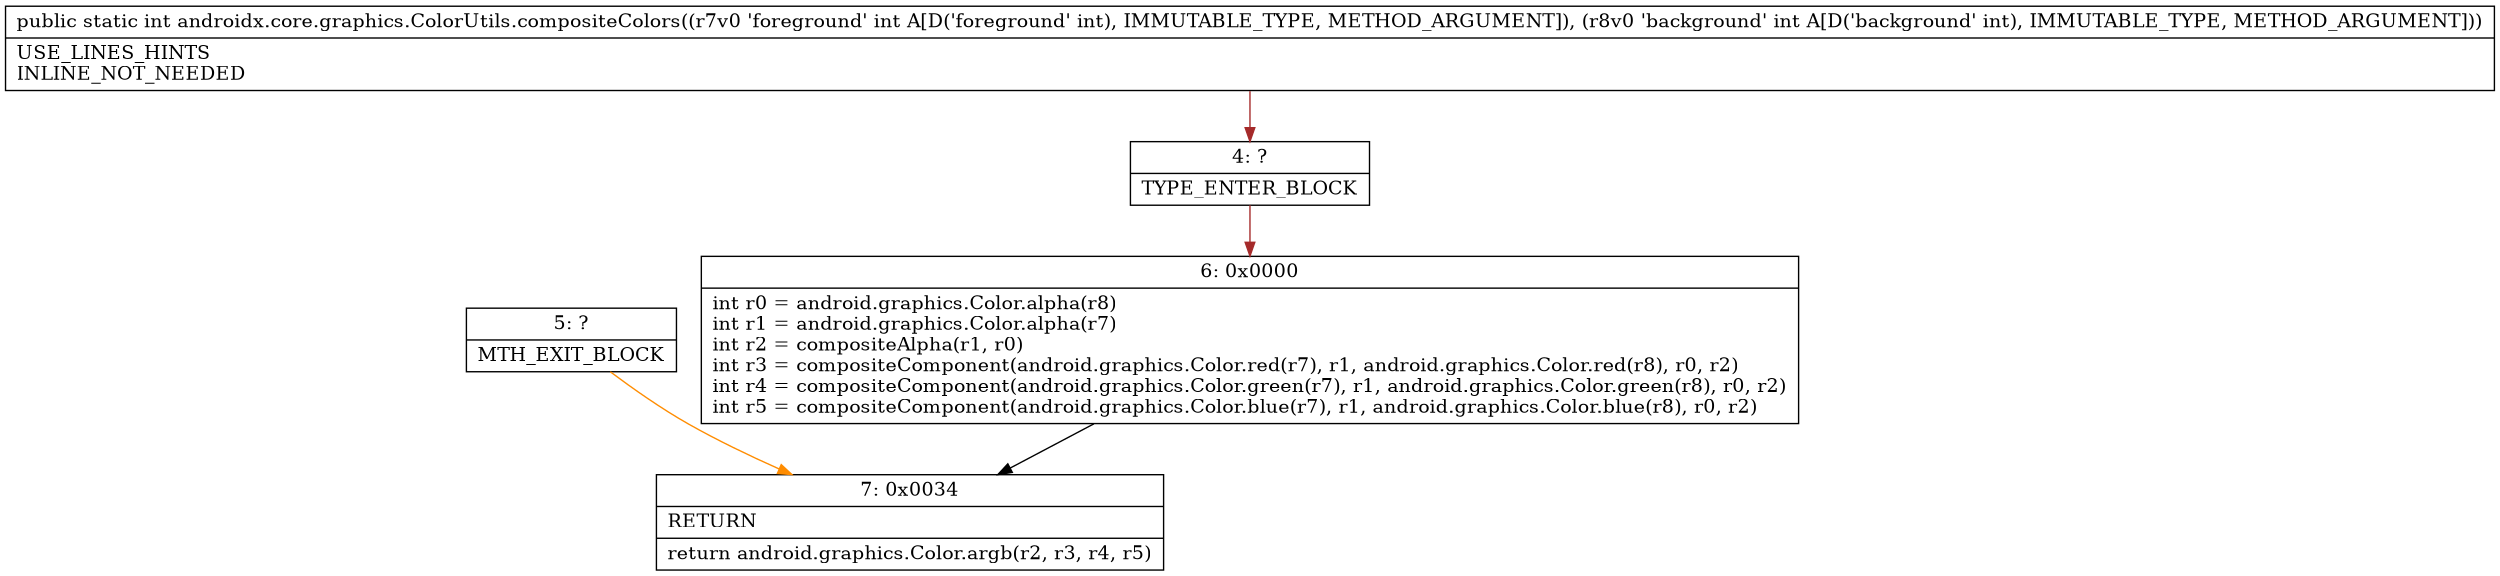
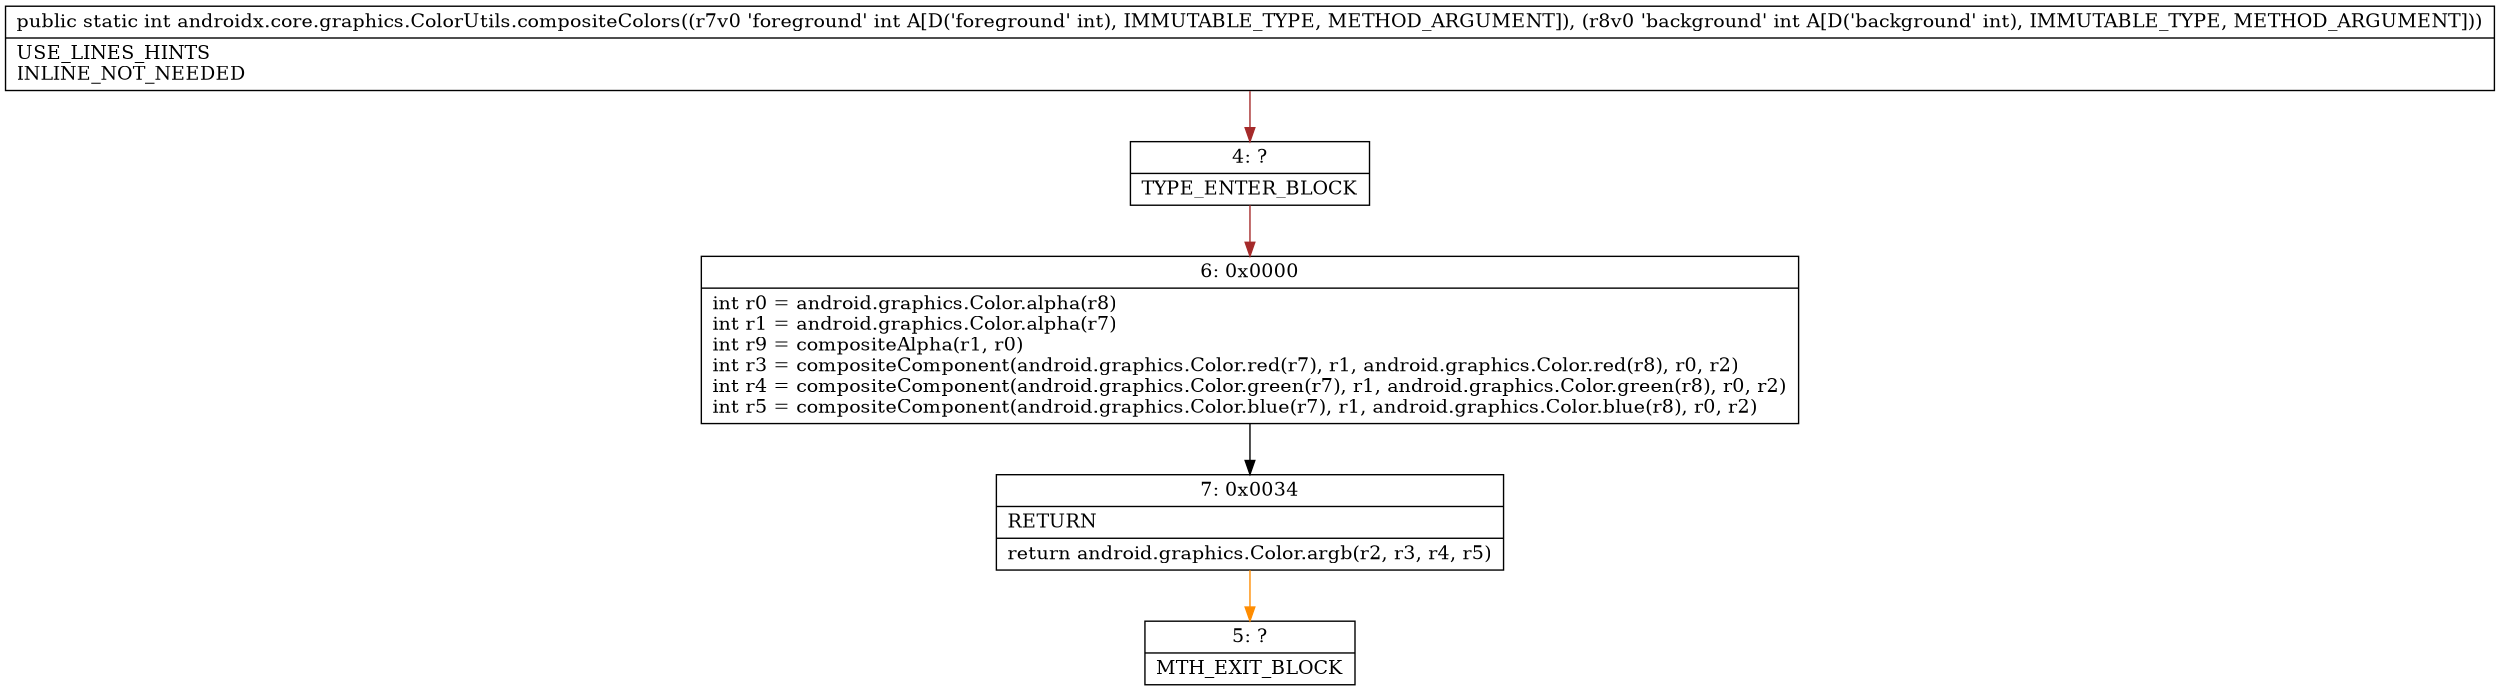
(869, 345) -> (869, 345)
(692, 426) -> (1250, 589)
